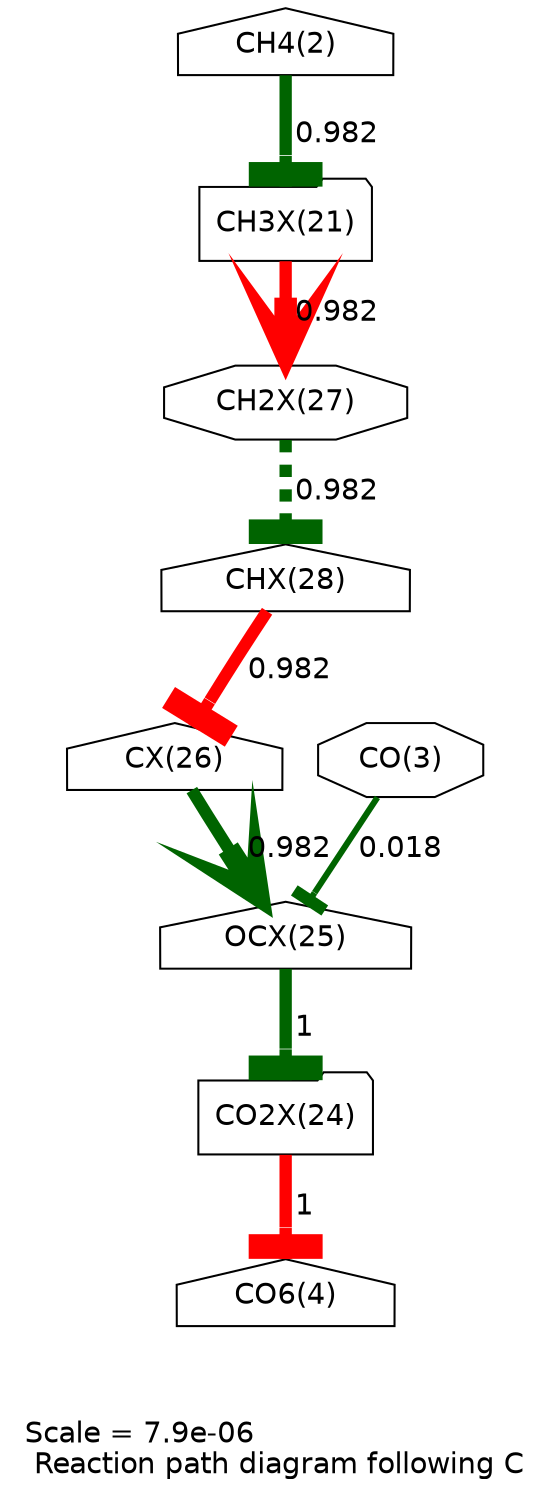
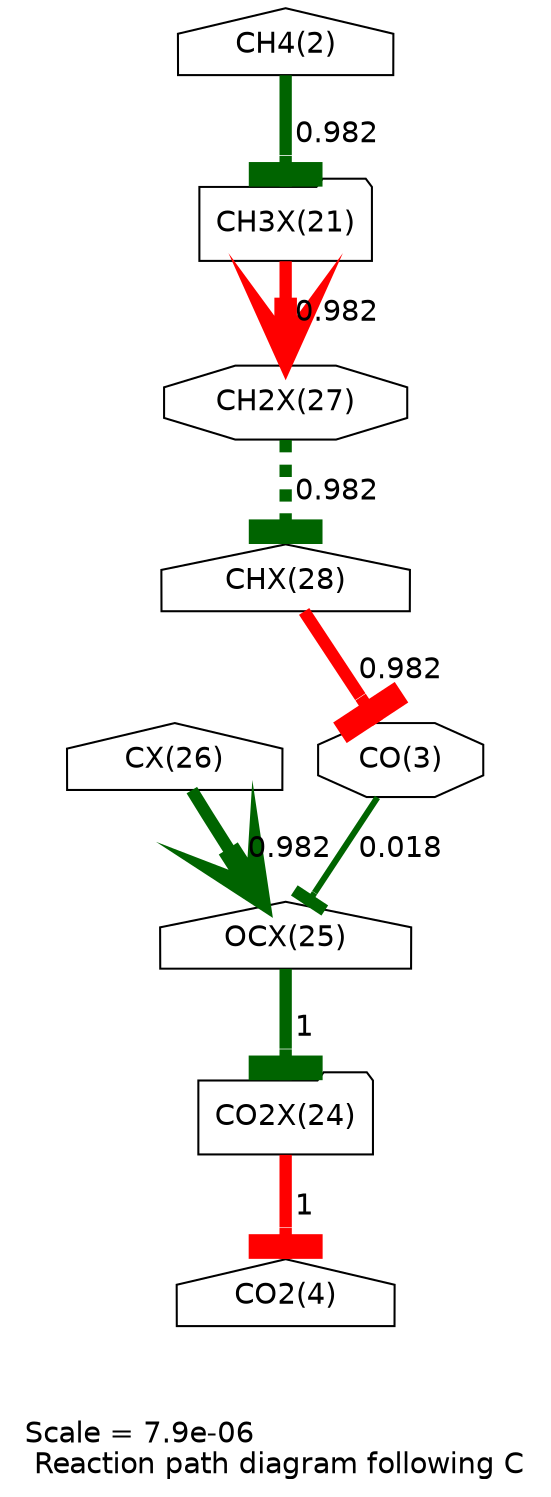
(238, 656) -> (332, 654)
(286, 1296) -> (286, 1296)
